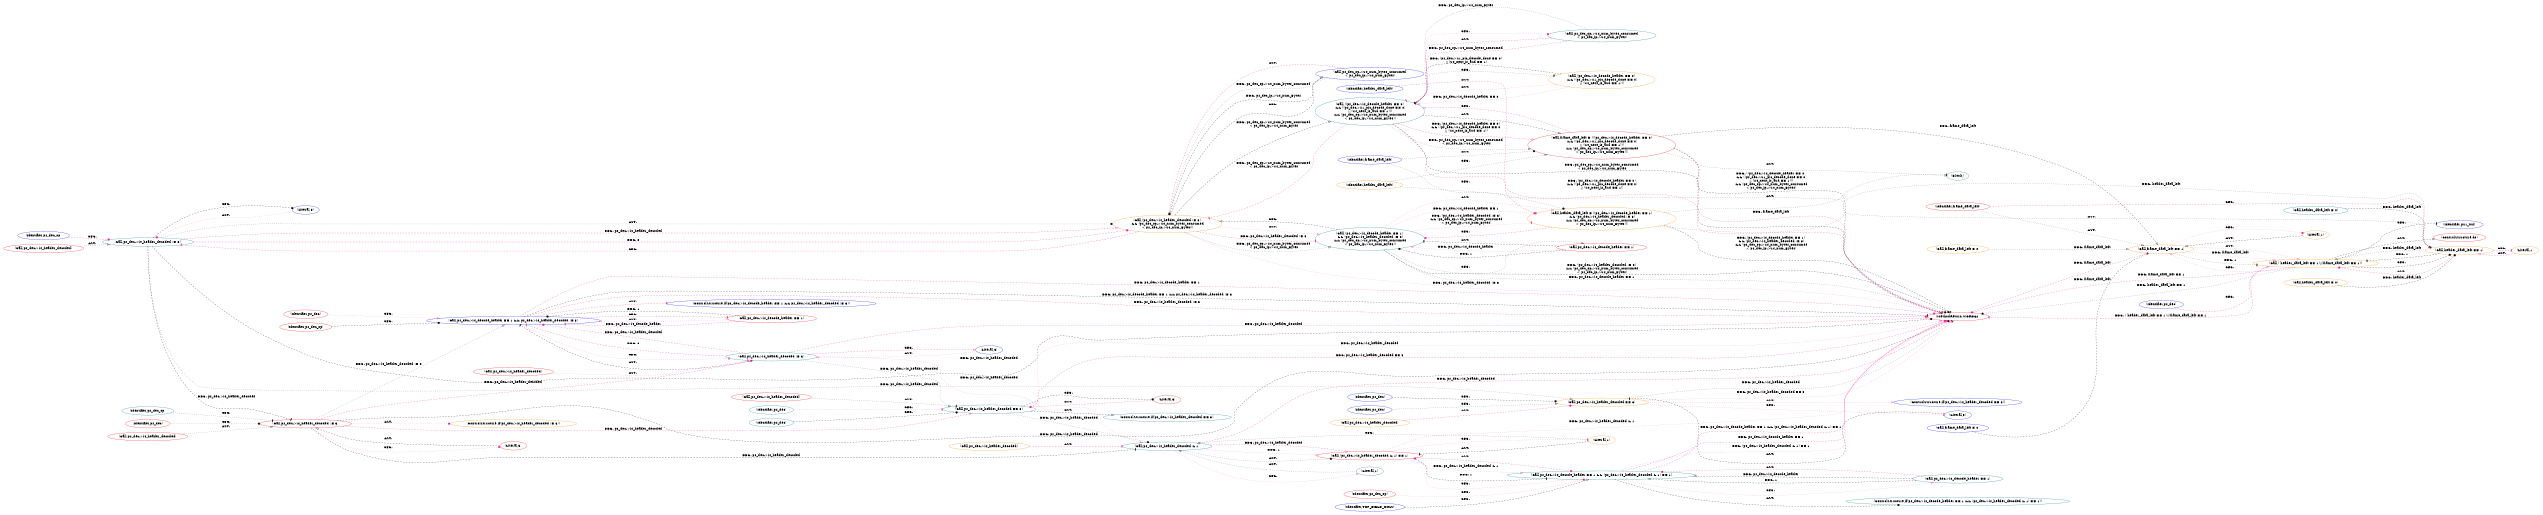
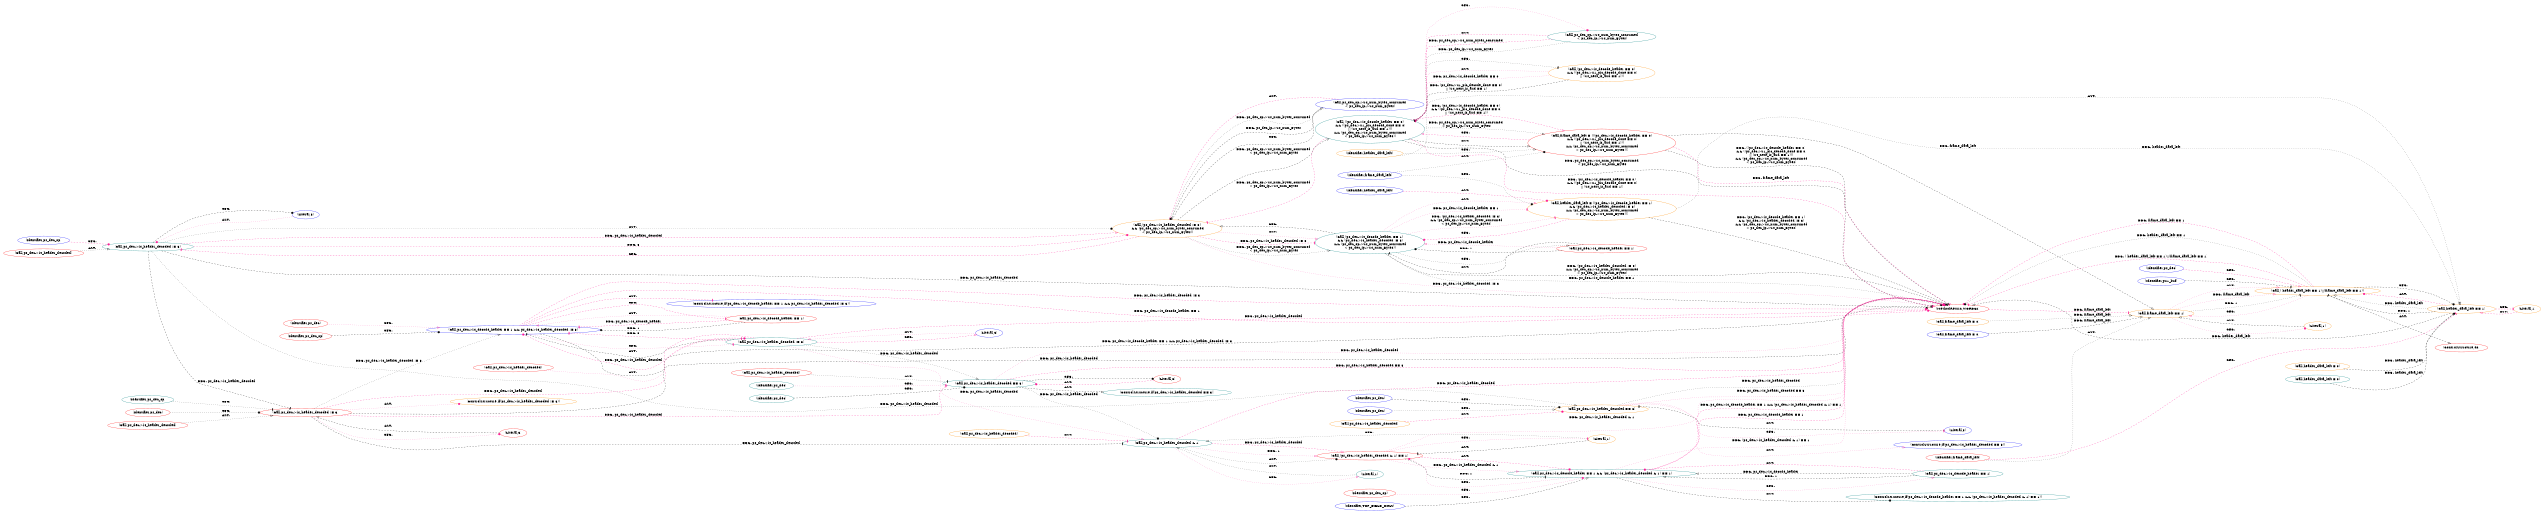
(1958, 176) -> none
(2383, 235) -> (2238, 282)
none -> (2206, 338)
